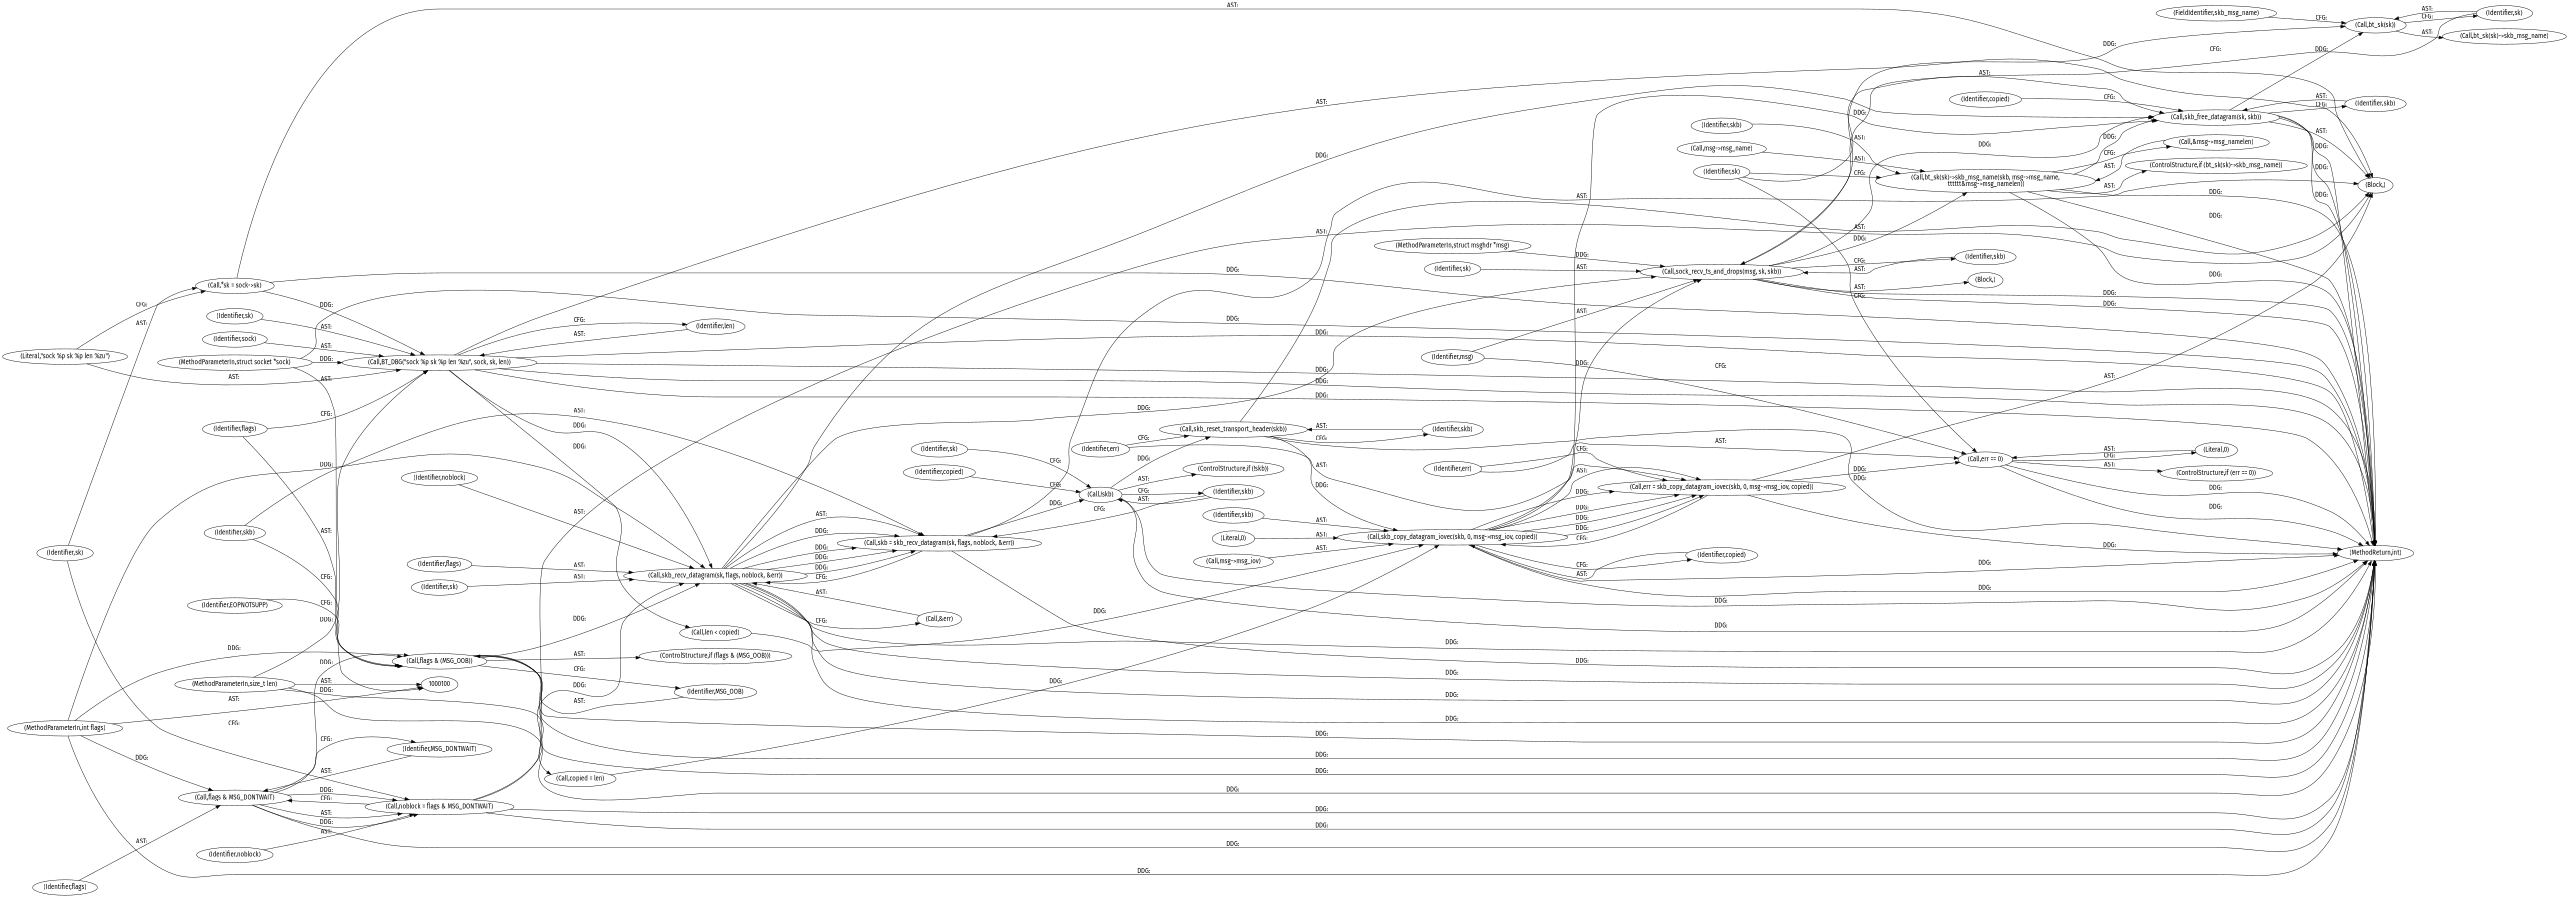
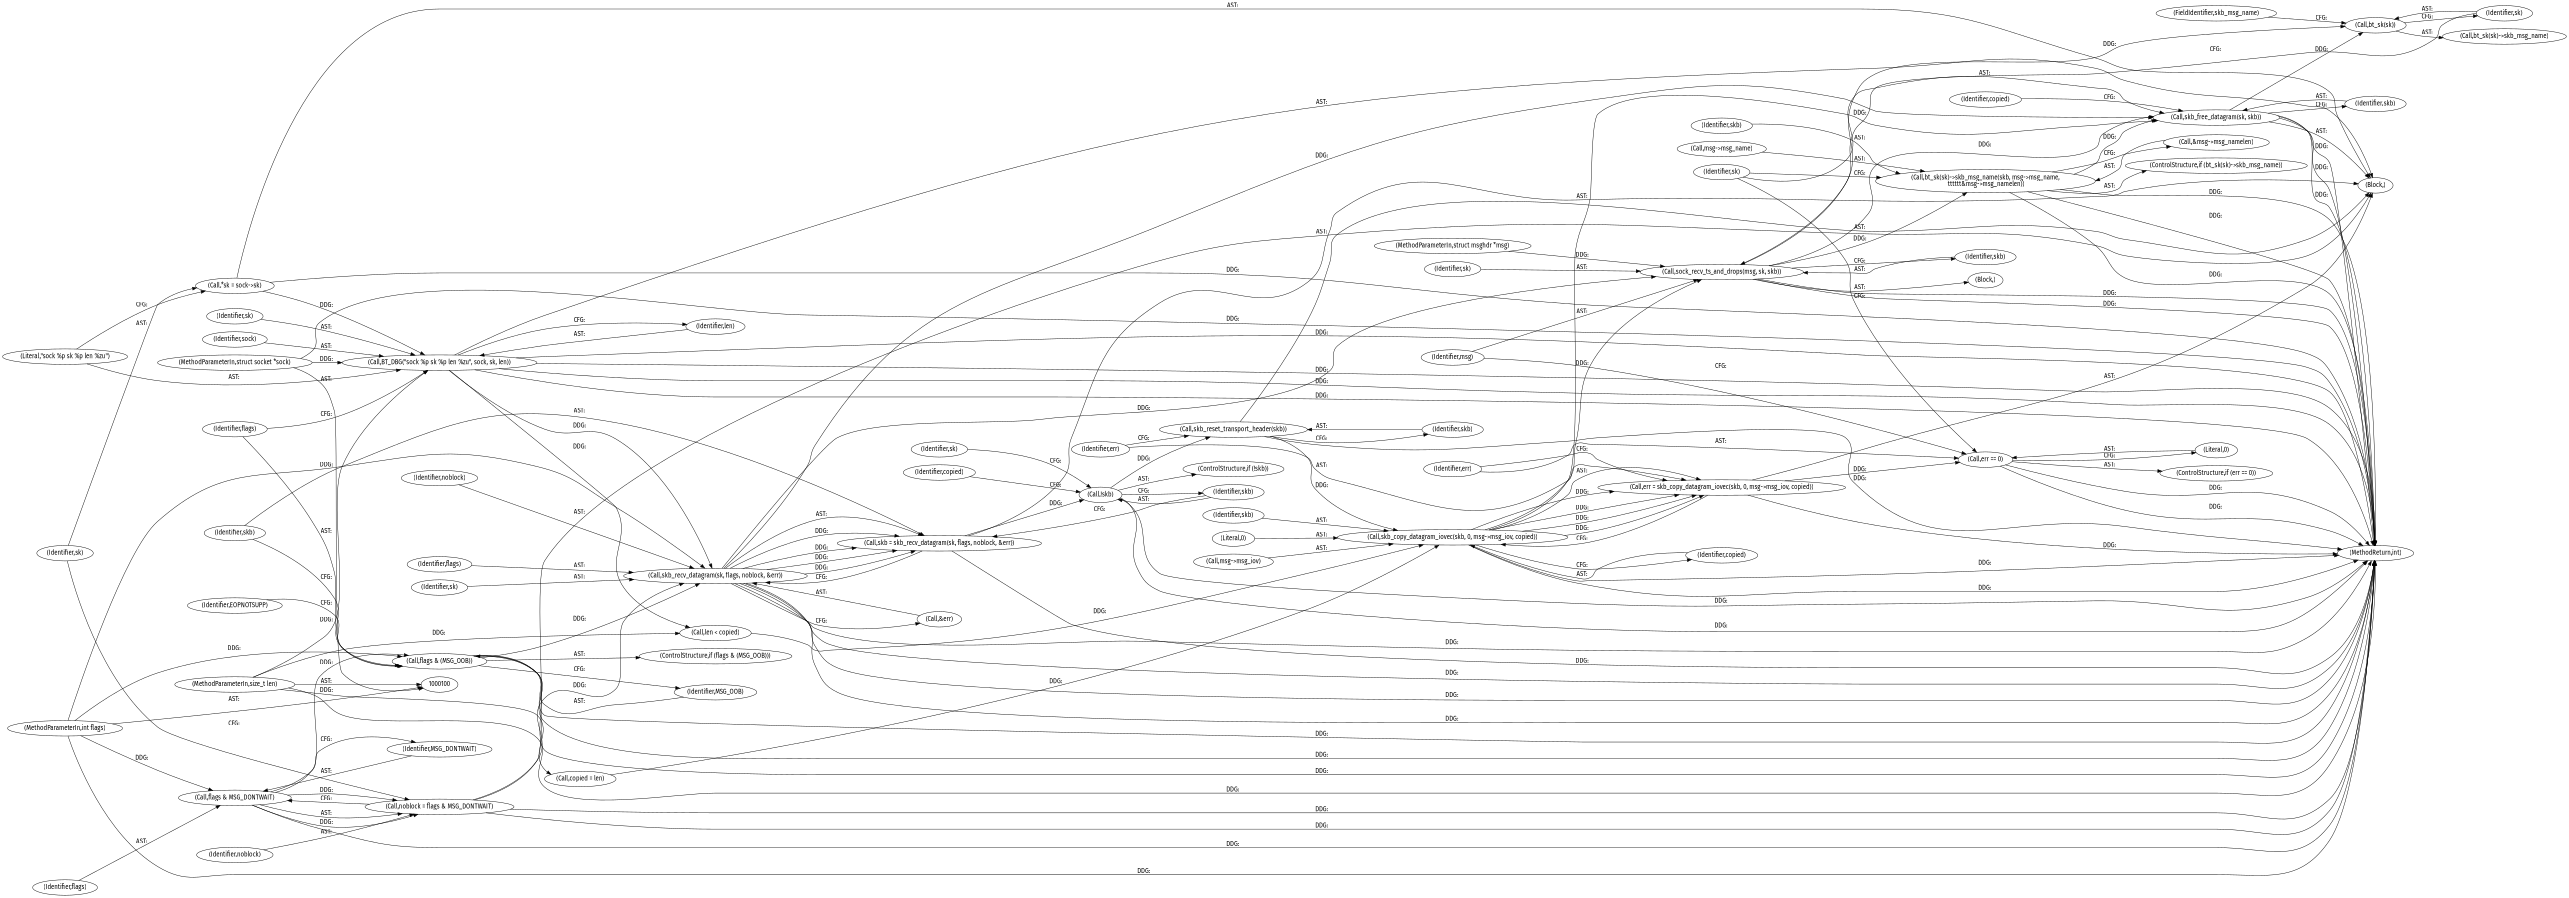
none -> (462, 639)
